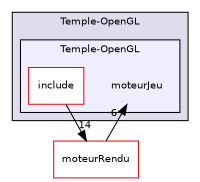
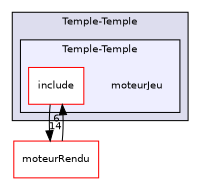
(100, 22) -> (100, 22)
(114, 127) -> (63, 128)
